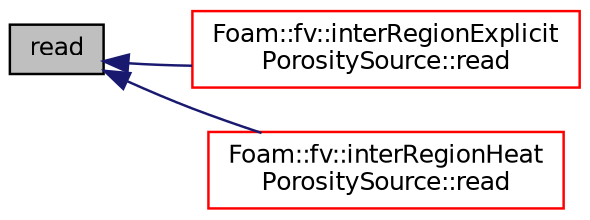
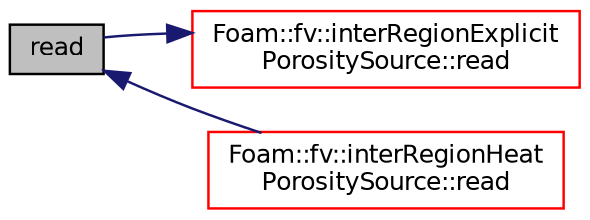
(160, 65) -> (135, 35)
